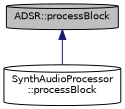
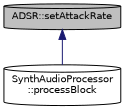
(62, 17) -> (62, 17)
